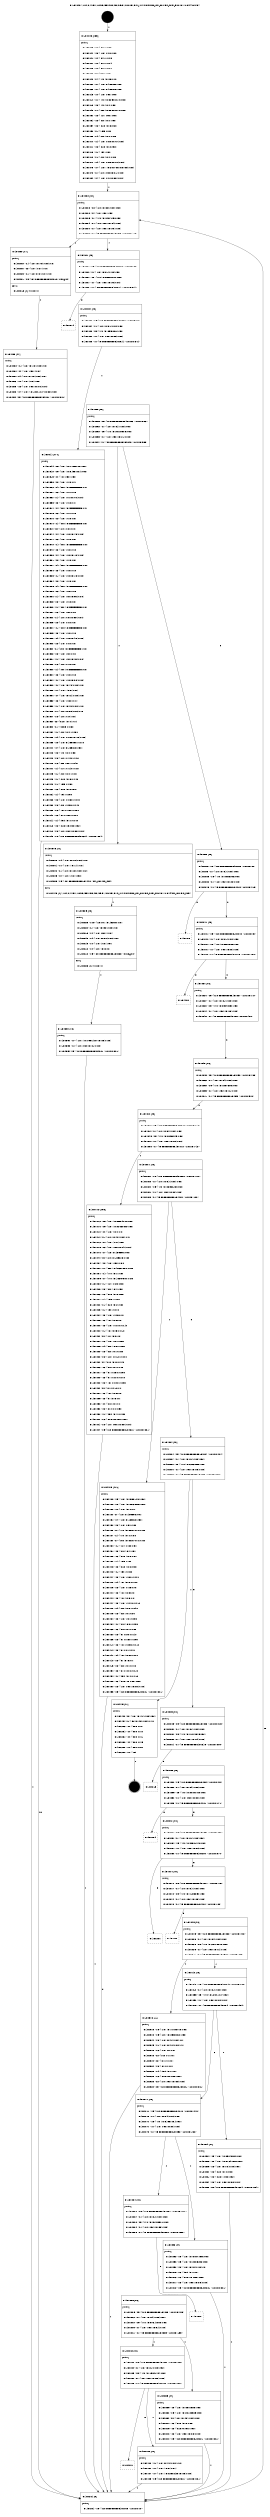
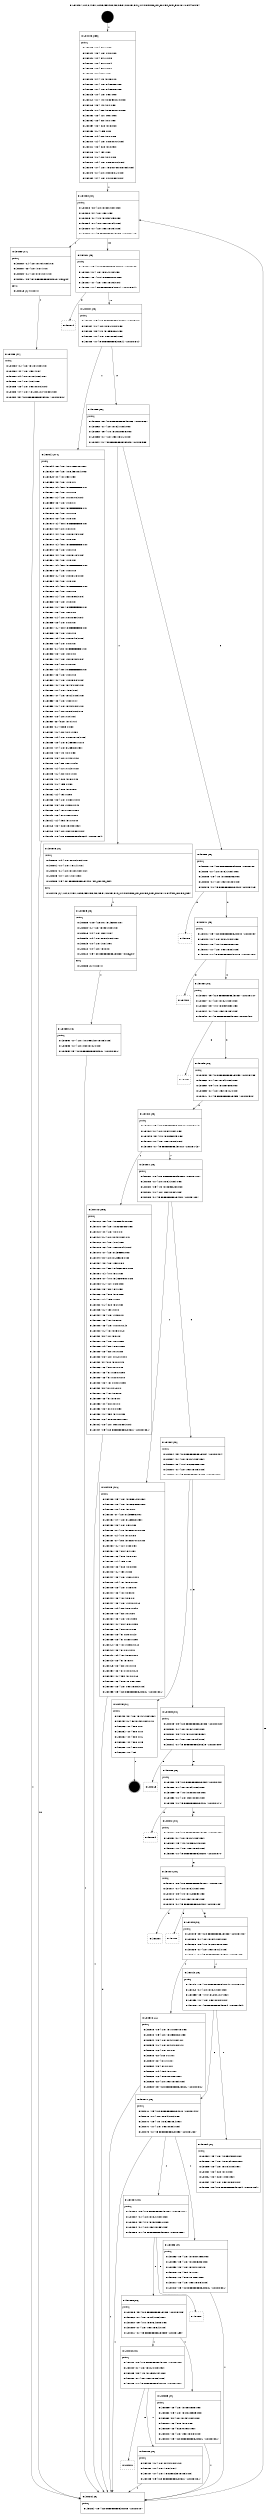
(109, 243) -> (109, 243)
none -> (109, 297)
none -> (114, 375)
none -> (184, 1080)
none -> (170, 1155)
none -> (193, 1757)
(150, 1894) -> (162, 1920)
none -> (203, 1912)
none -> (153, 2265)
(230, 2380) -> (115, 2309)
